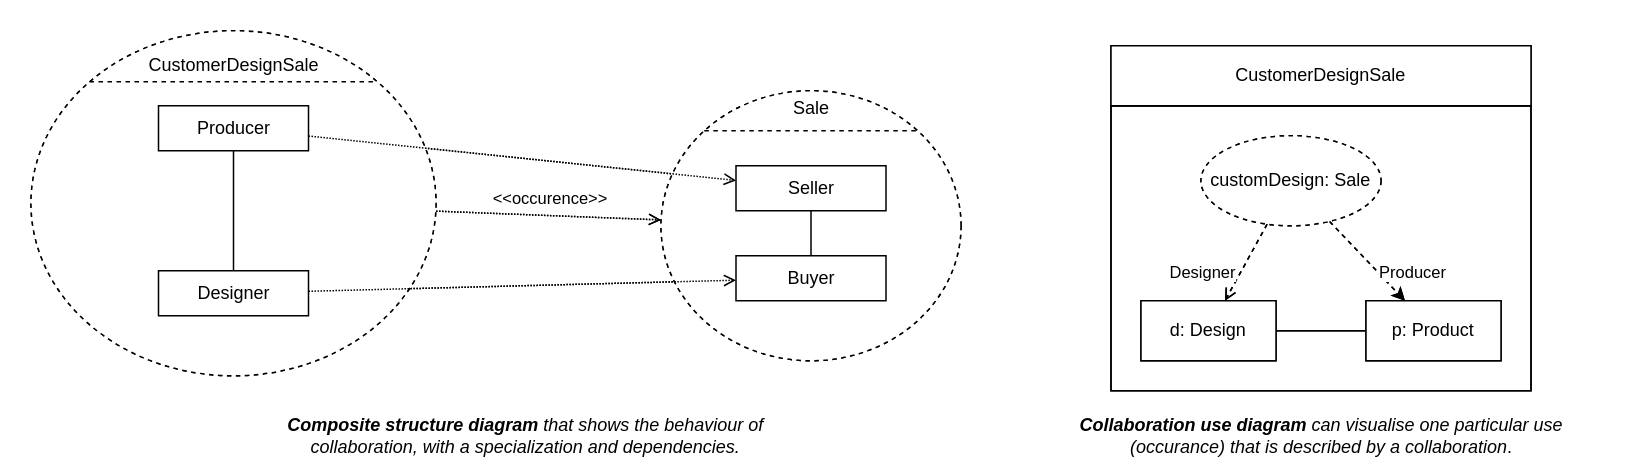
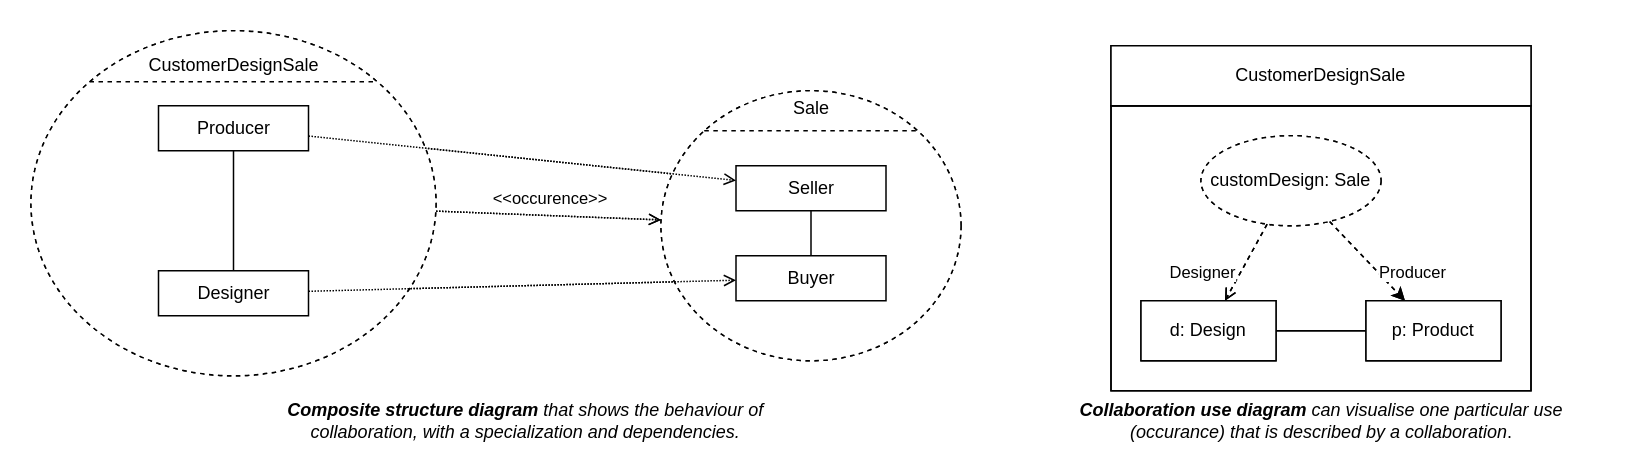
(526, 436) -> (526, 421)
(1321, 436) -> (1321, 421)
